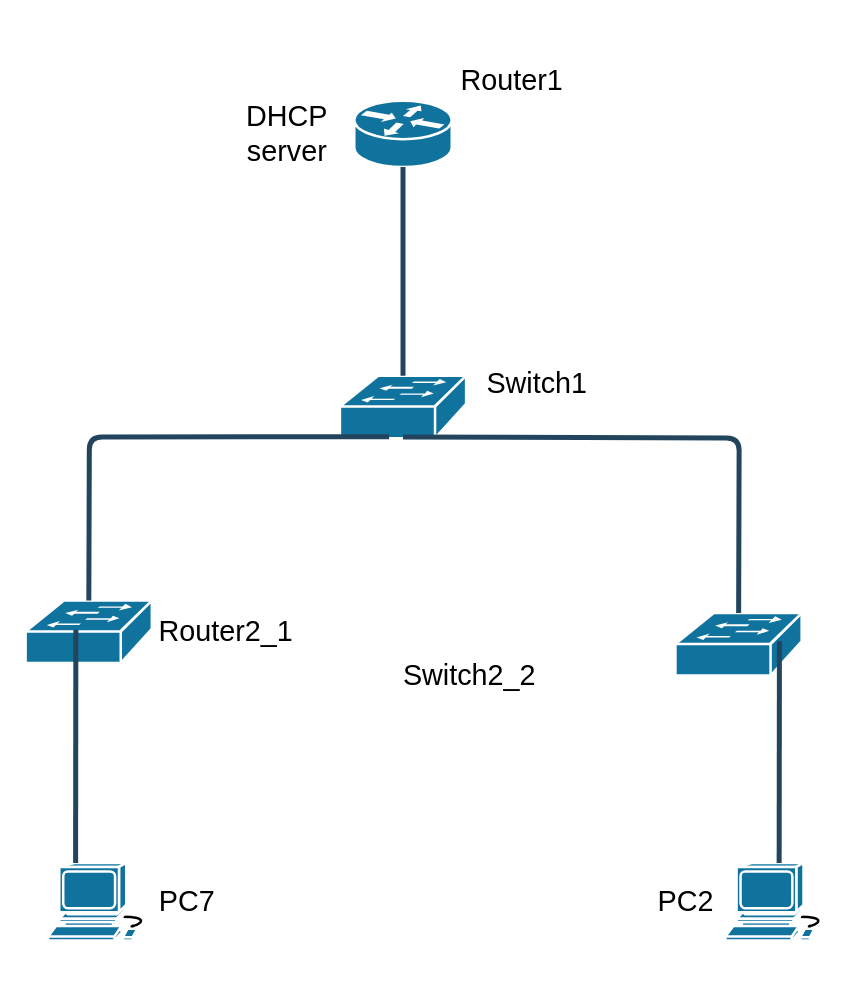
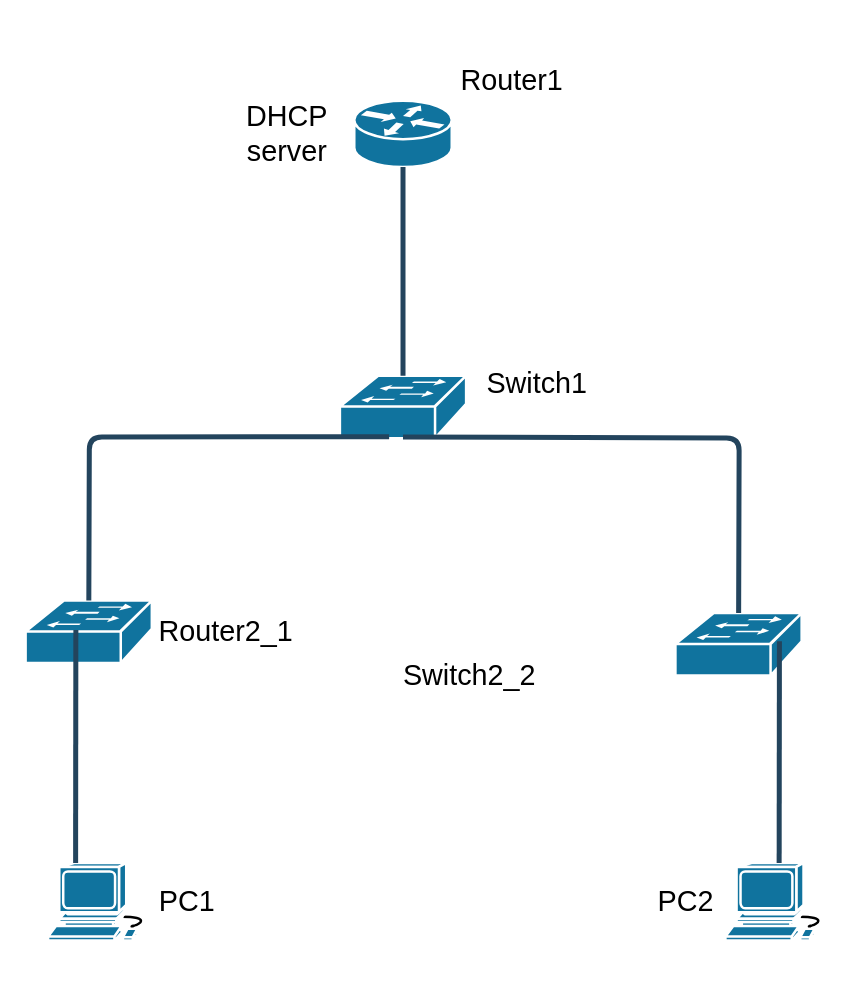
(188, 902) -> (188, 902)
